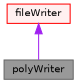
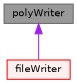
(39, 47) -> (39, 47)
